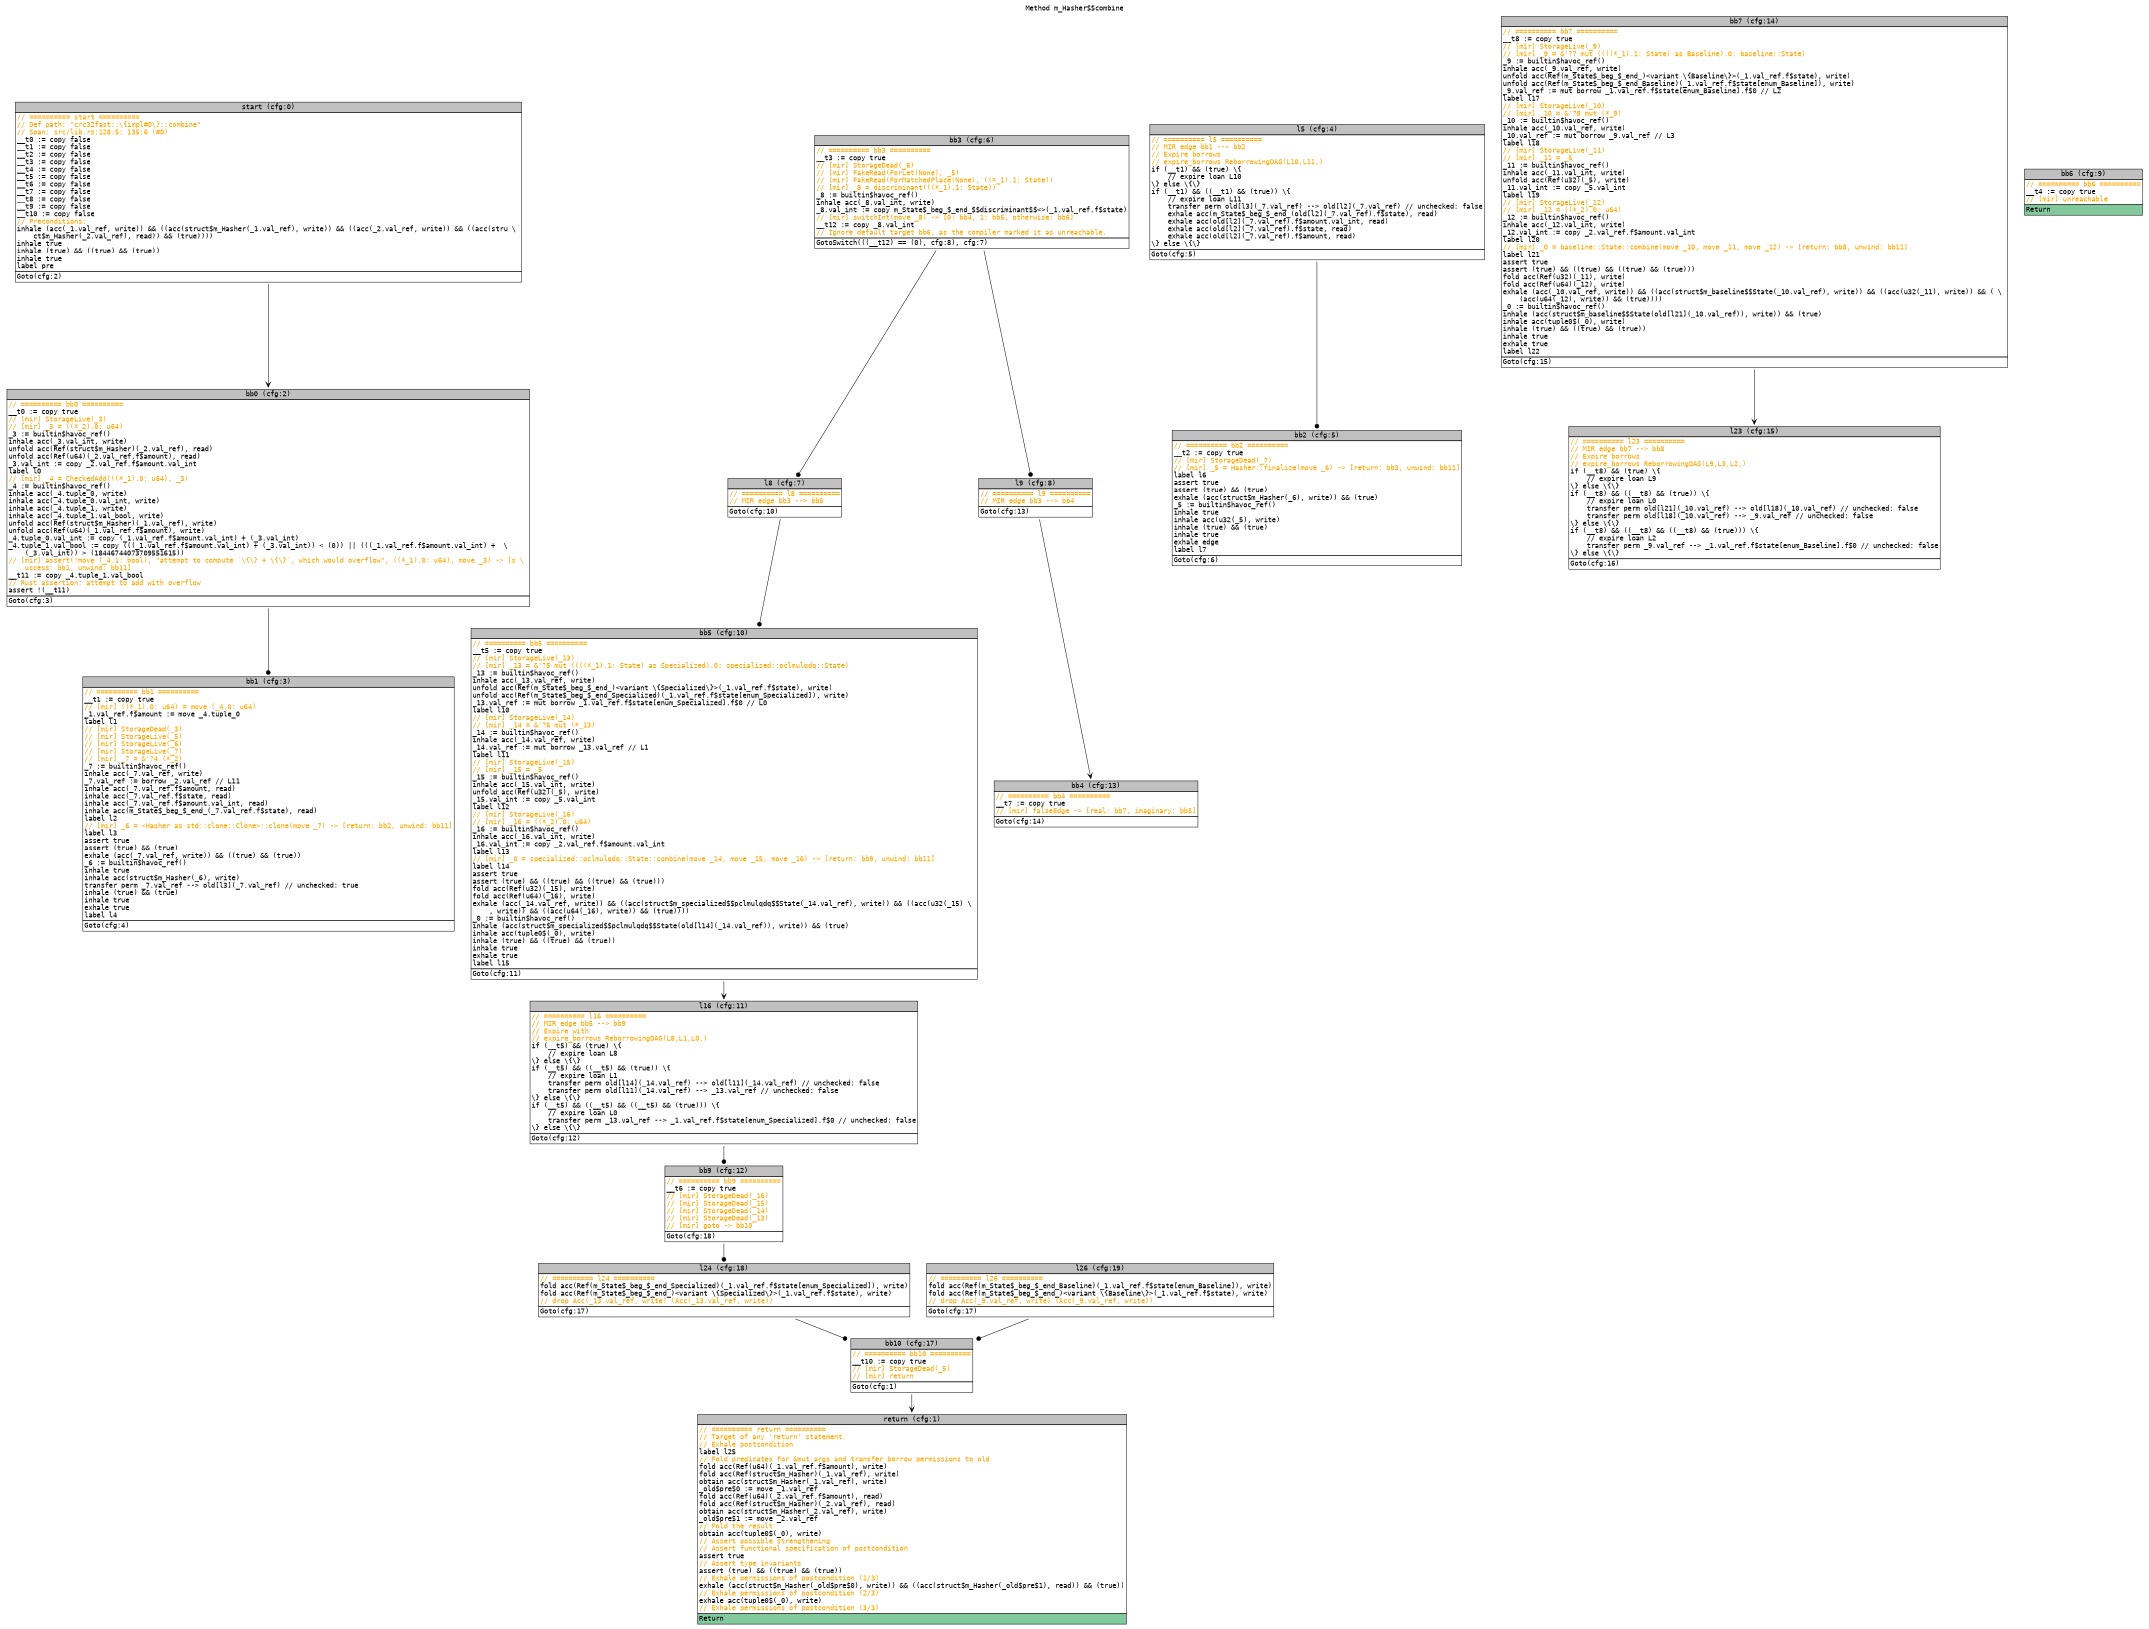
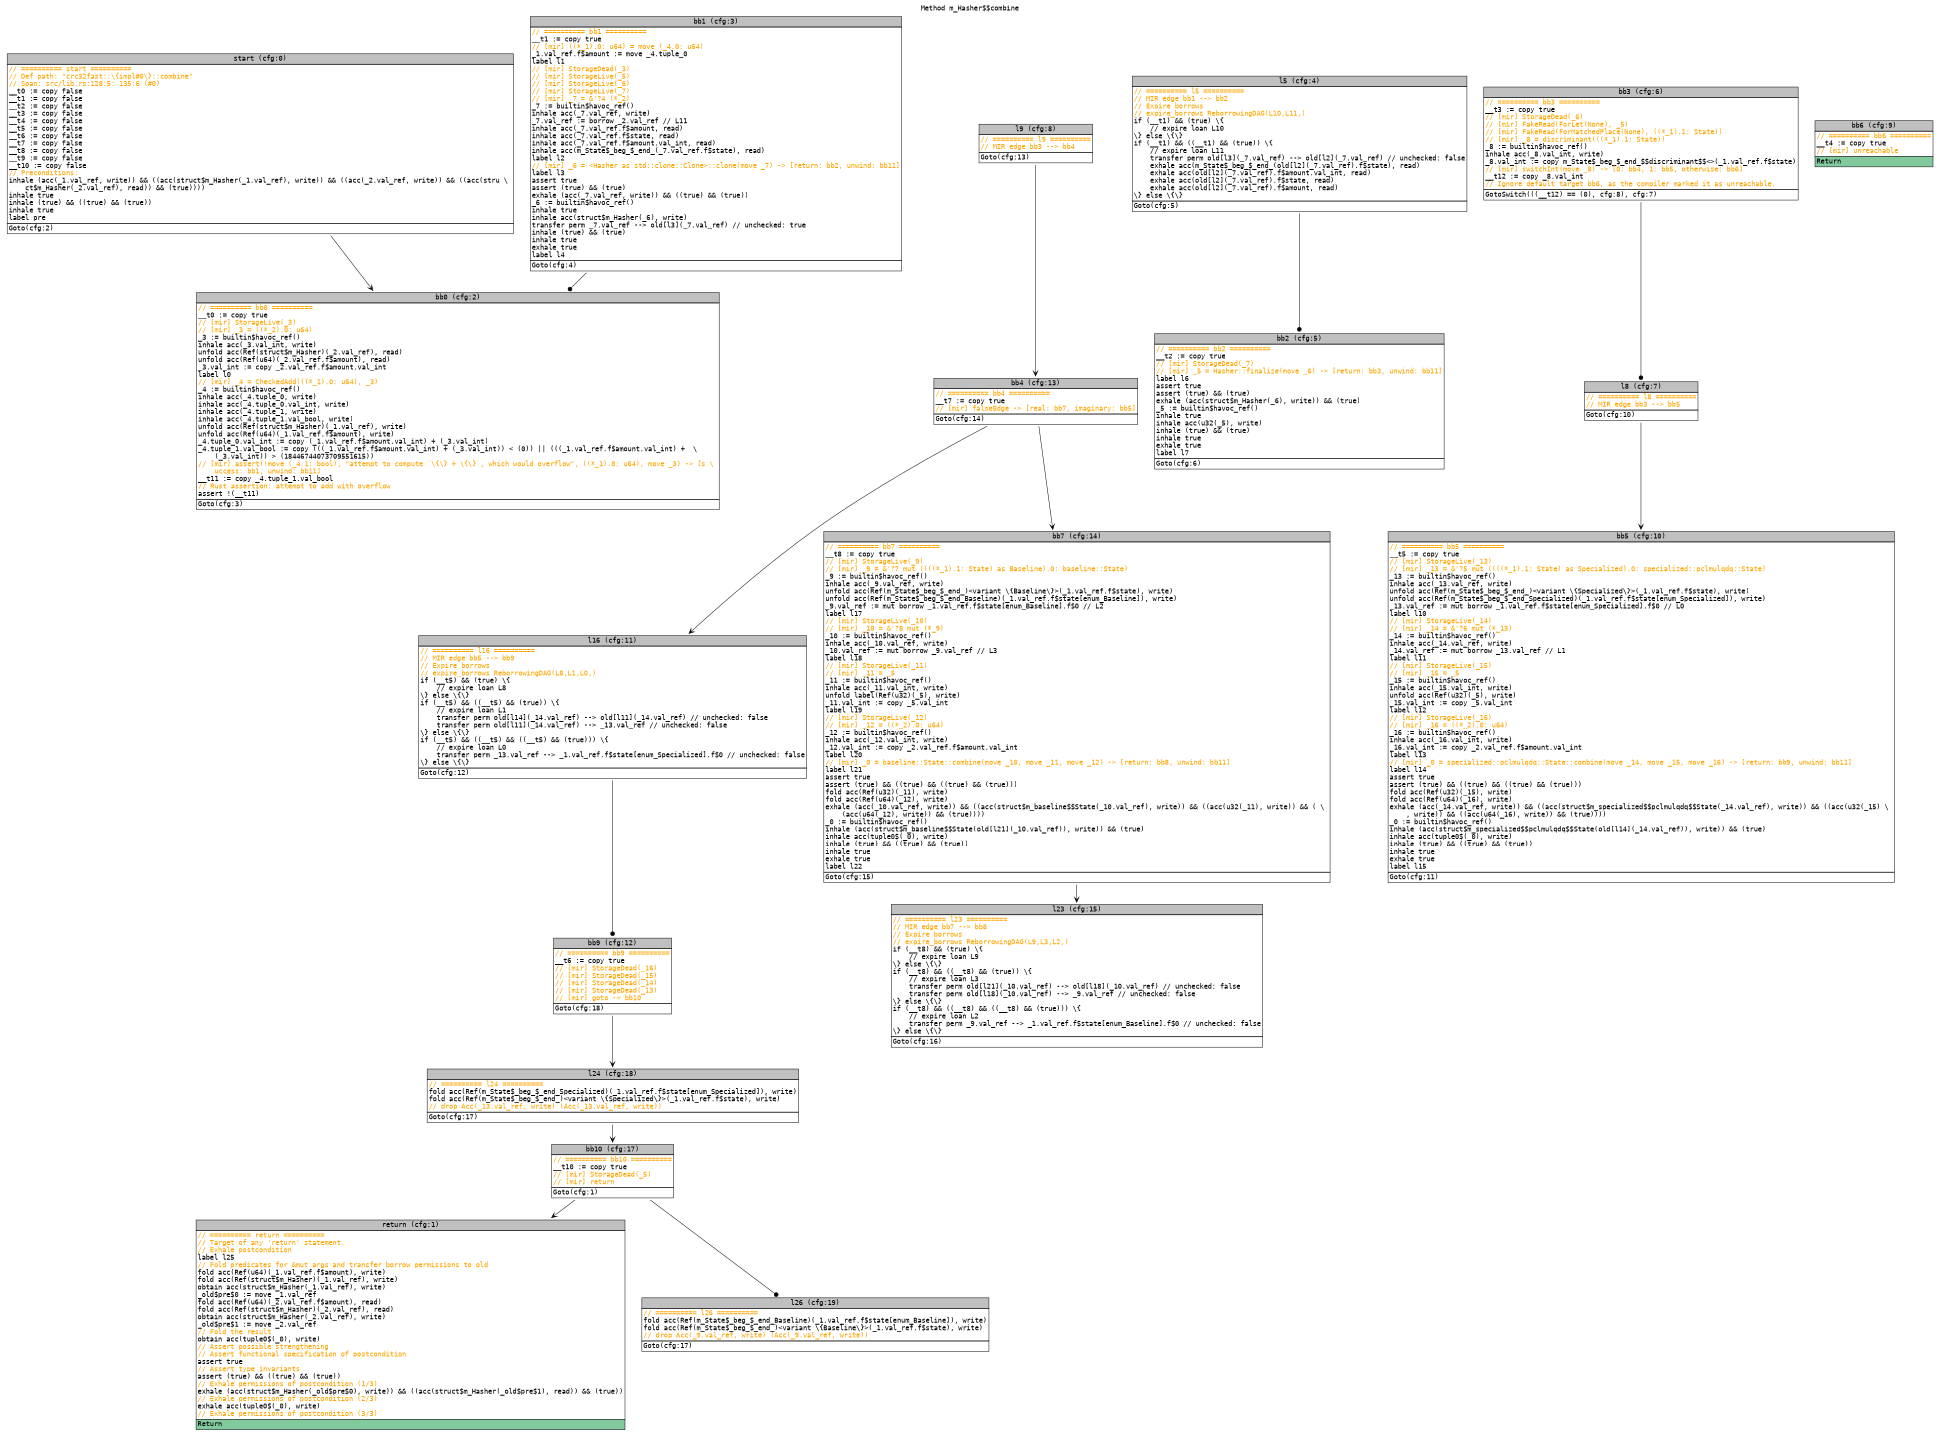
(1566, 180) -> (893, 696)
(1007, 361) -> none
none -> (1045, 475)
(1613, 501) -> (936, 979)
(1196, 542) -> (1179, 446)
(770, 571) -> (1641, 474)
(268, 639) -> (579, 280)
(724, 988) -> (832, 517)
(560, 1031) -> (455, 666)
(724, 1250) -> (613, 1039)
(819, 1328) -> (613, 1131)
(1005, 1328) -> (712, 1247)
